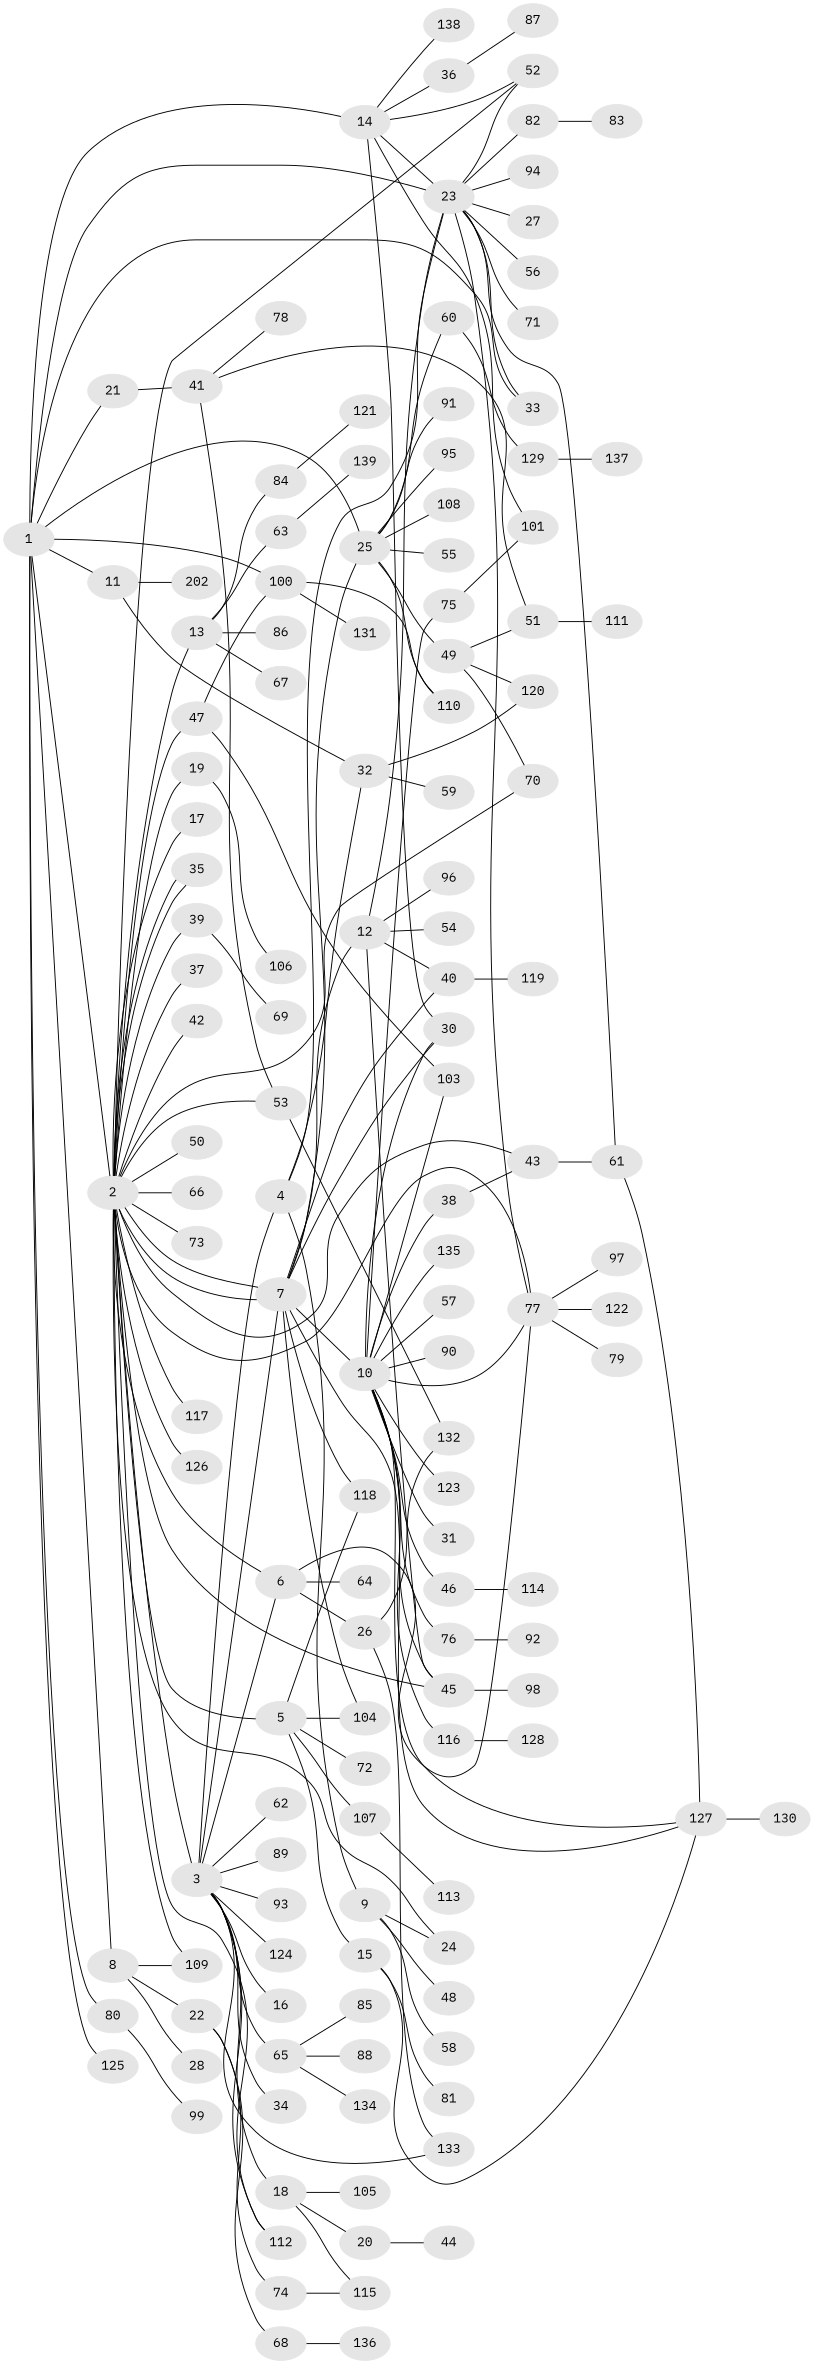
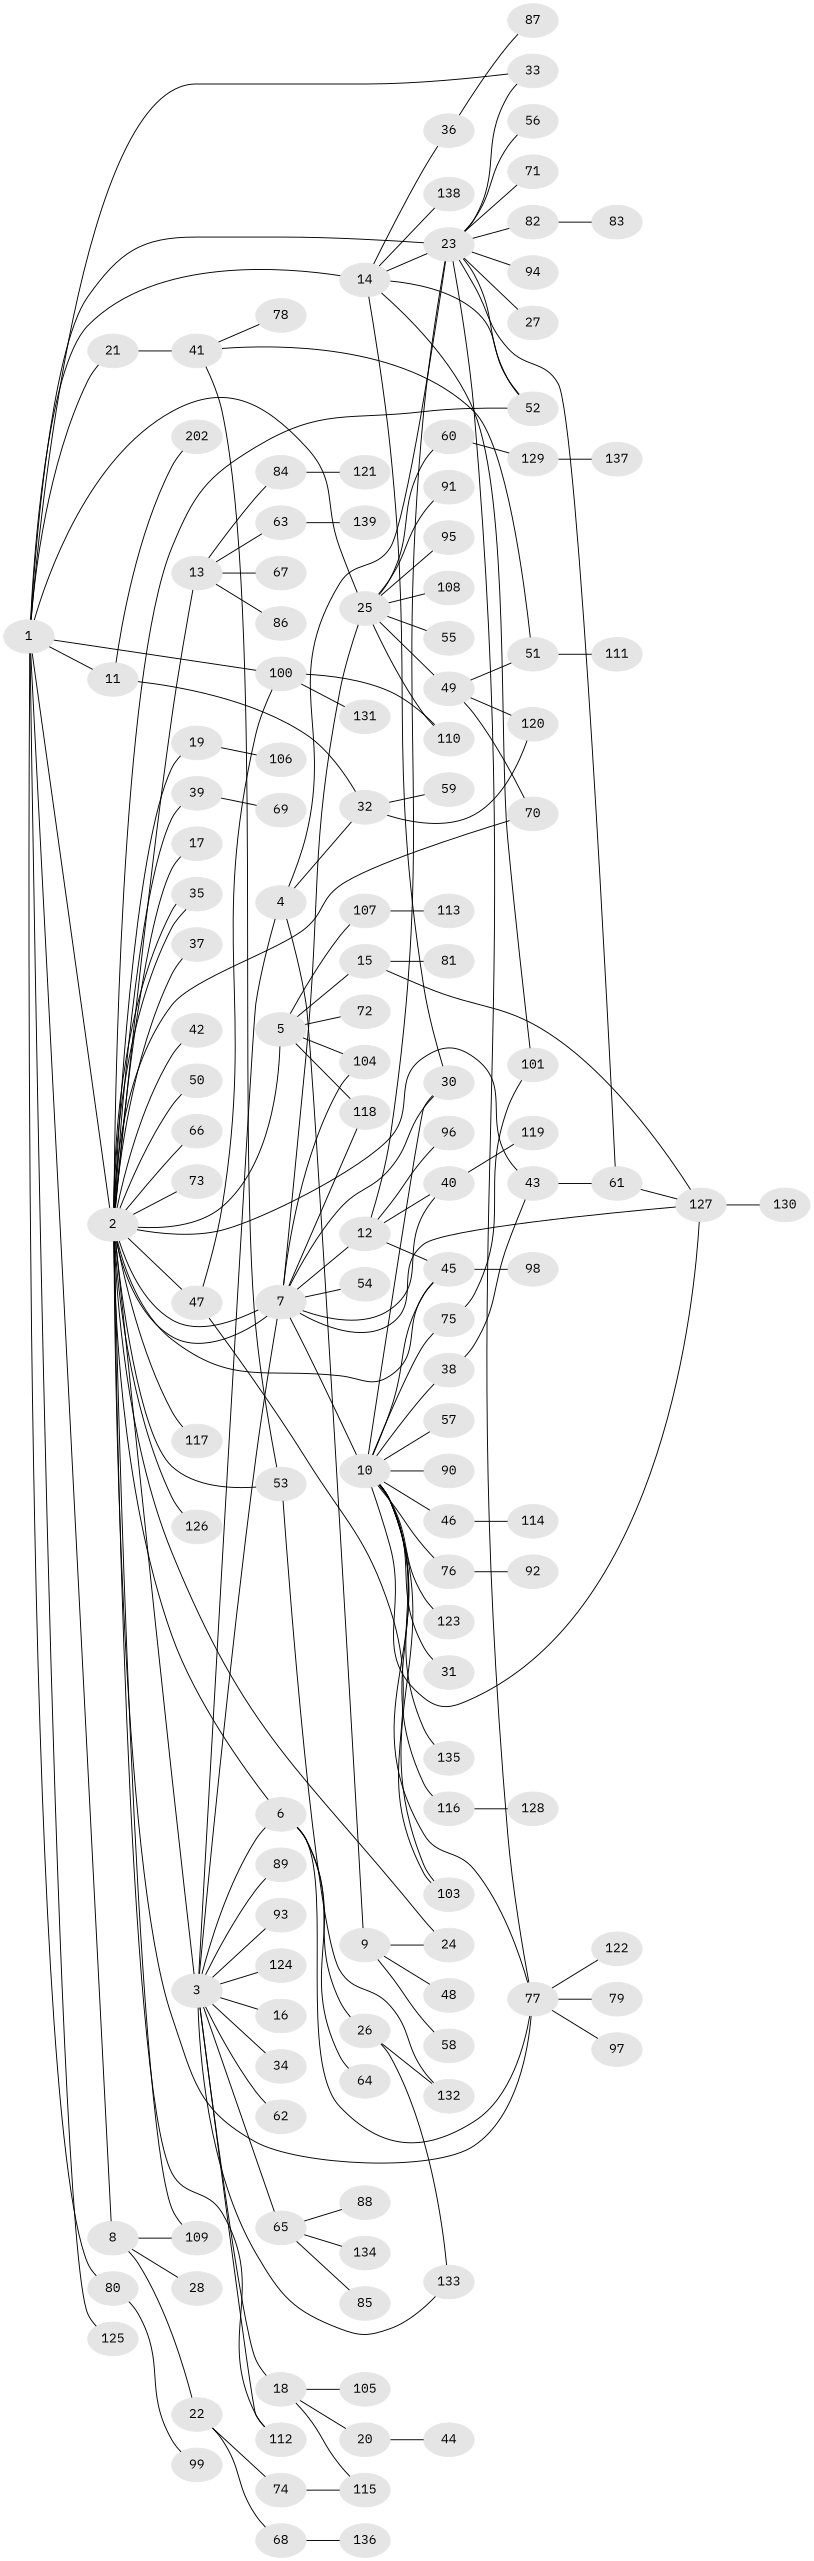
(405, 931) -> (320, 1294)
